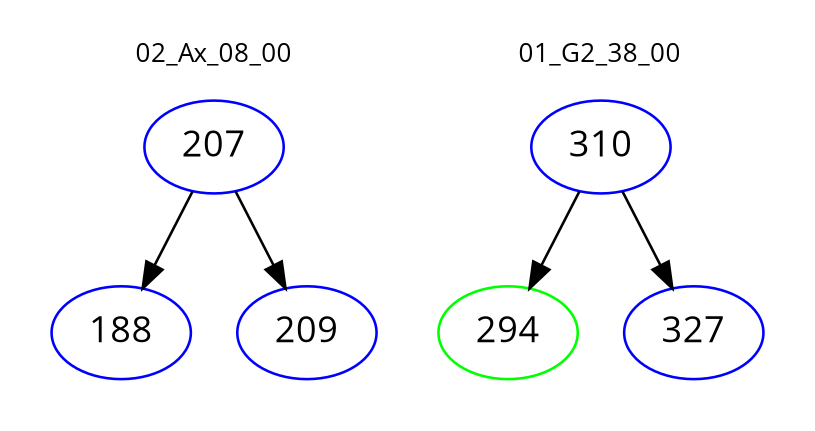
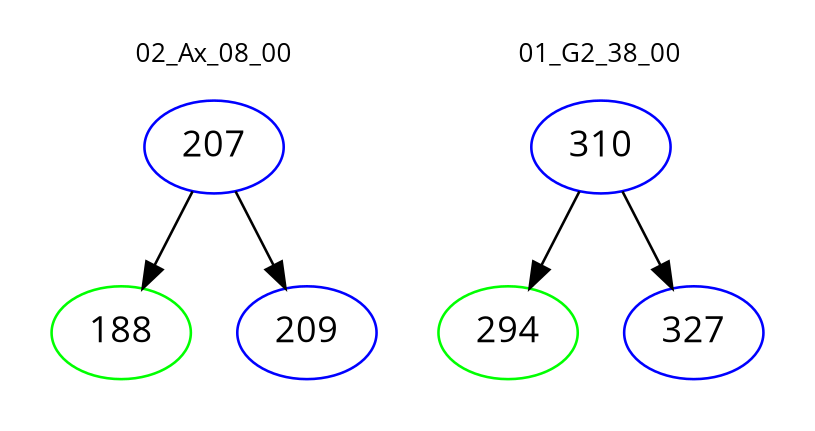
(121, 333) -> (121, 333)
